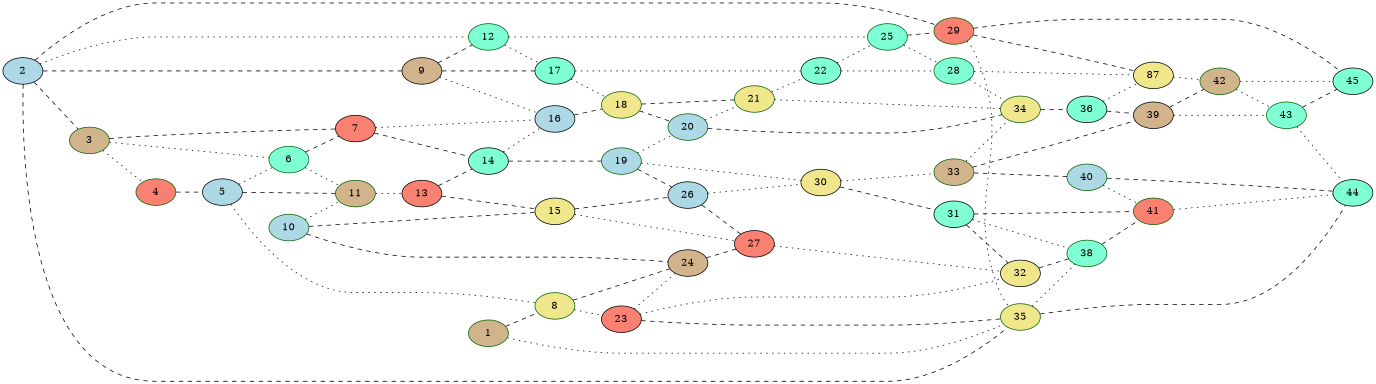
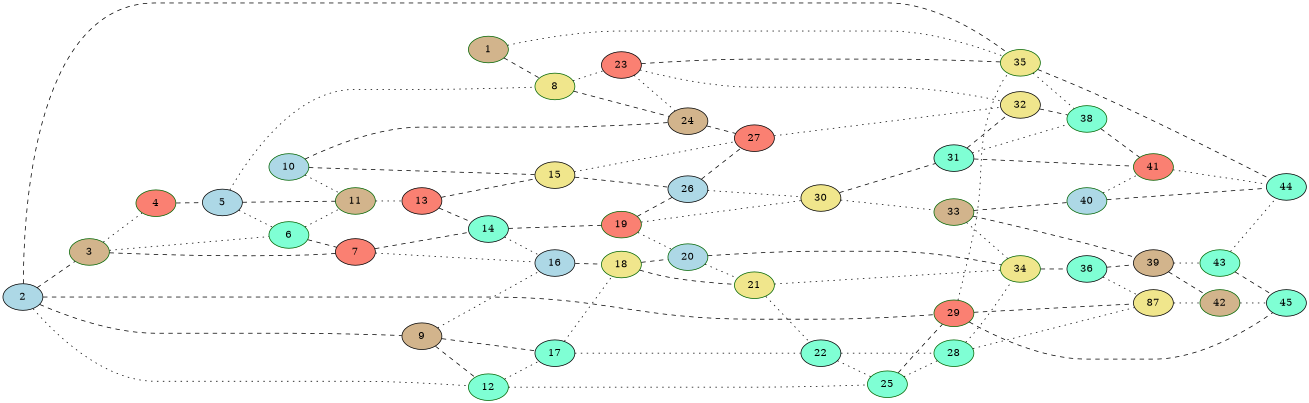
(1253, 98) -> none
(621, 161) -> (621, 225)
